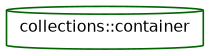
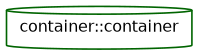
(105, 28) -> (99, 28)
